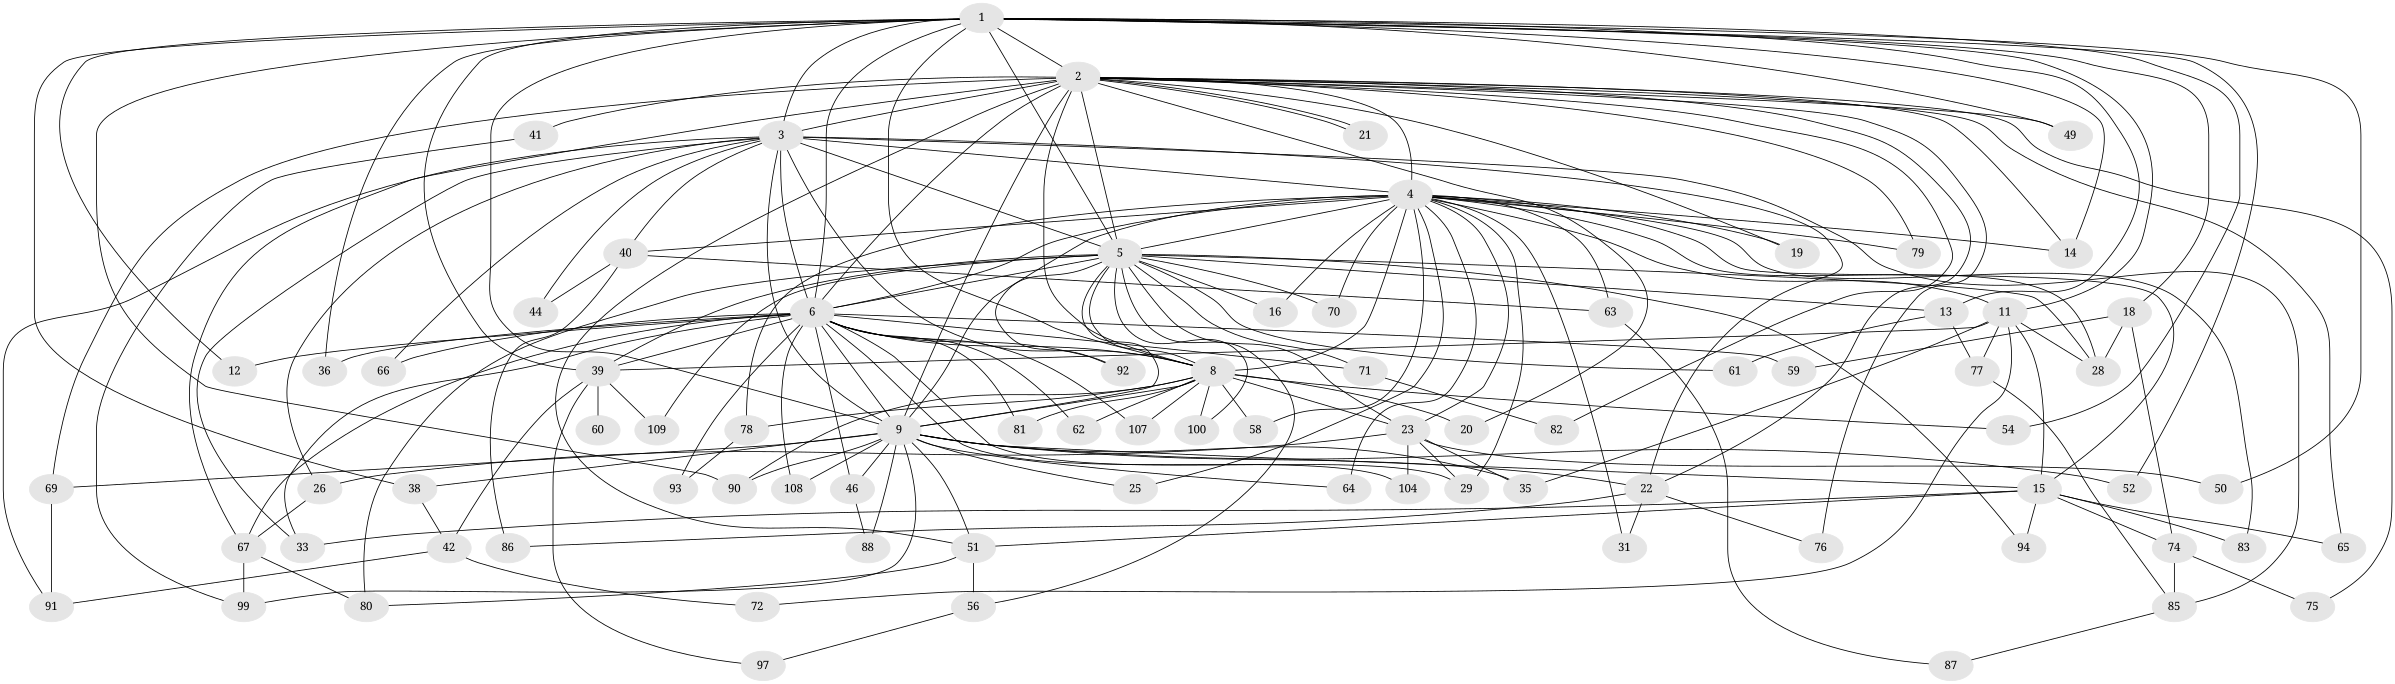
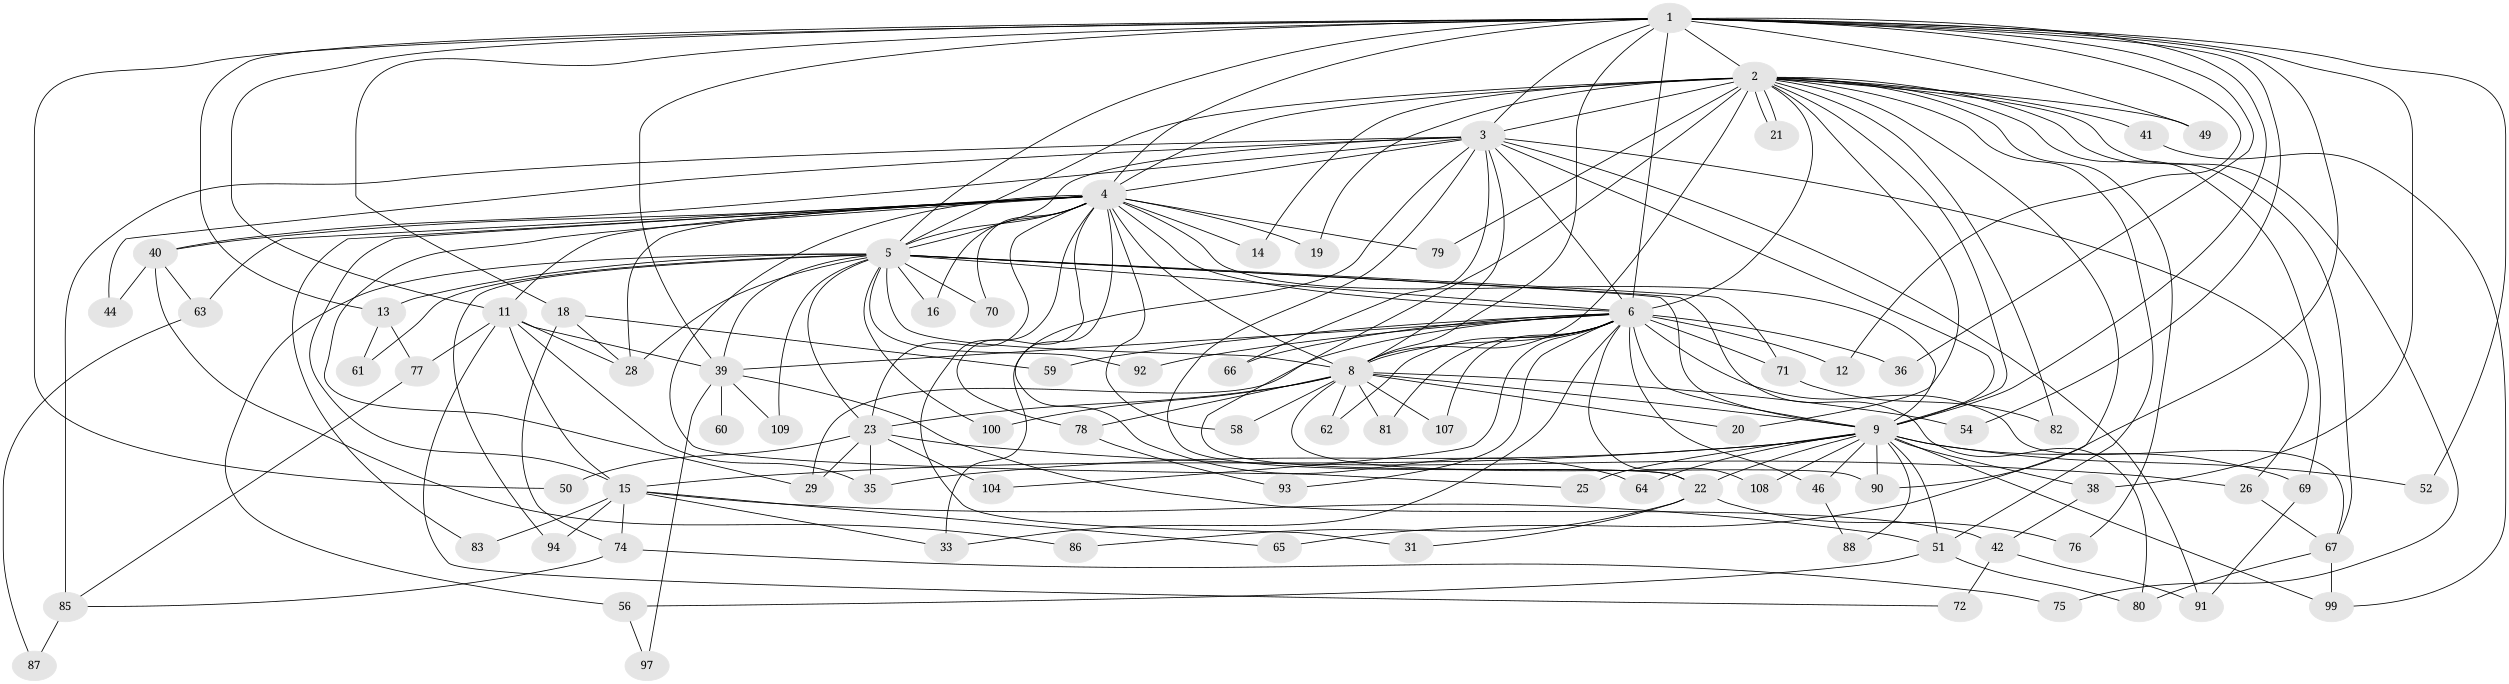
(1619, 40) -> (1365, 57)
